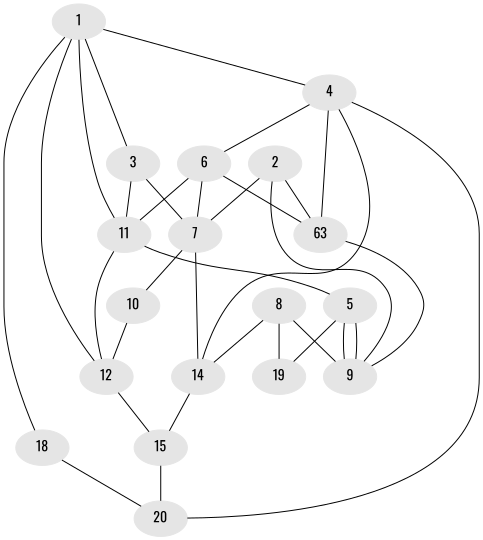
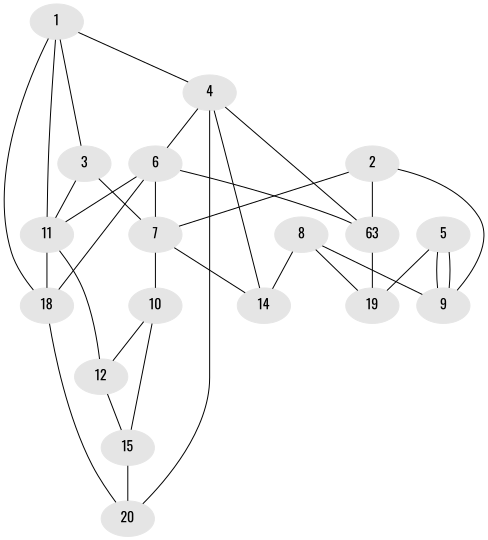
(41, 204) -> none
none -> (101, 235)
(237, 270) -> (47, 270)
(421, 294) -> (372, 263)
(179, 412) -> (142, 377)
